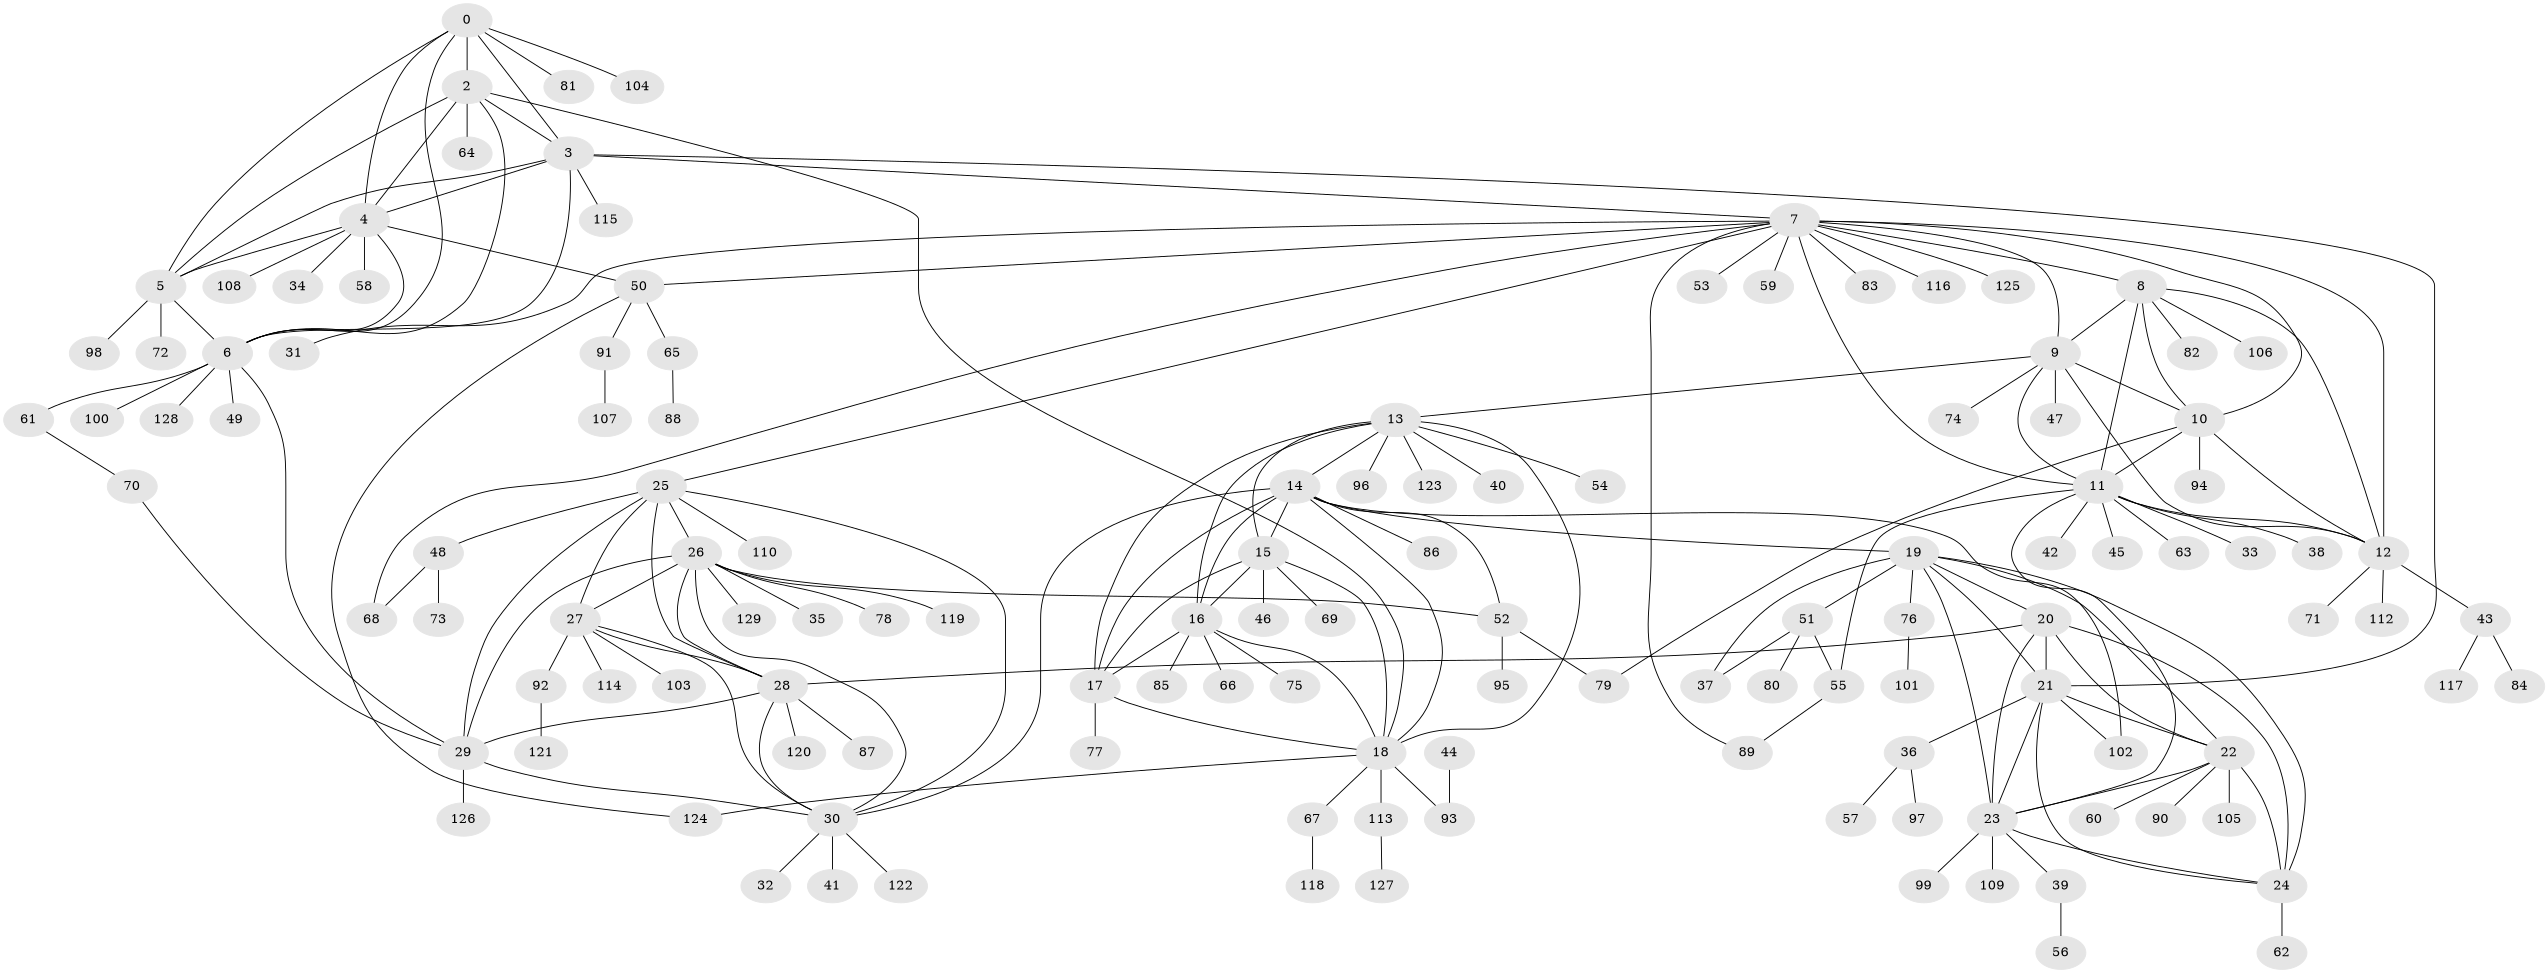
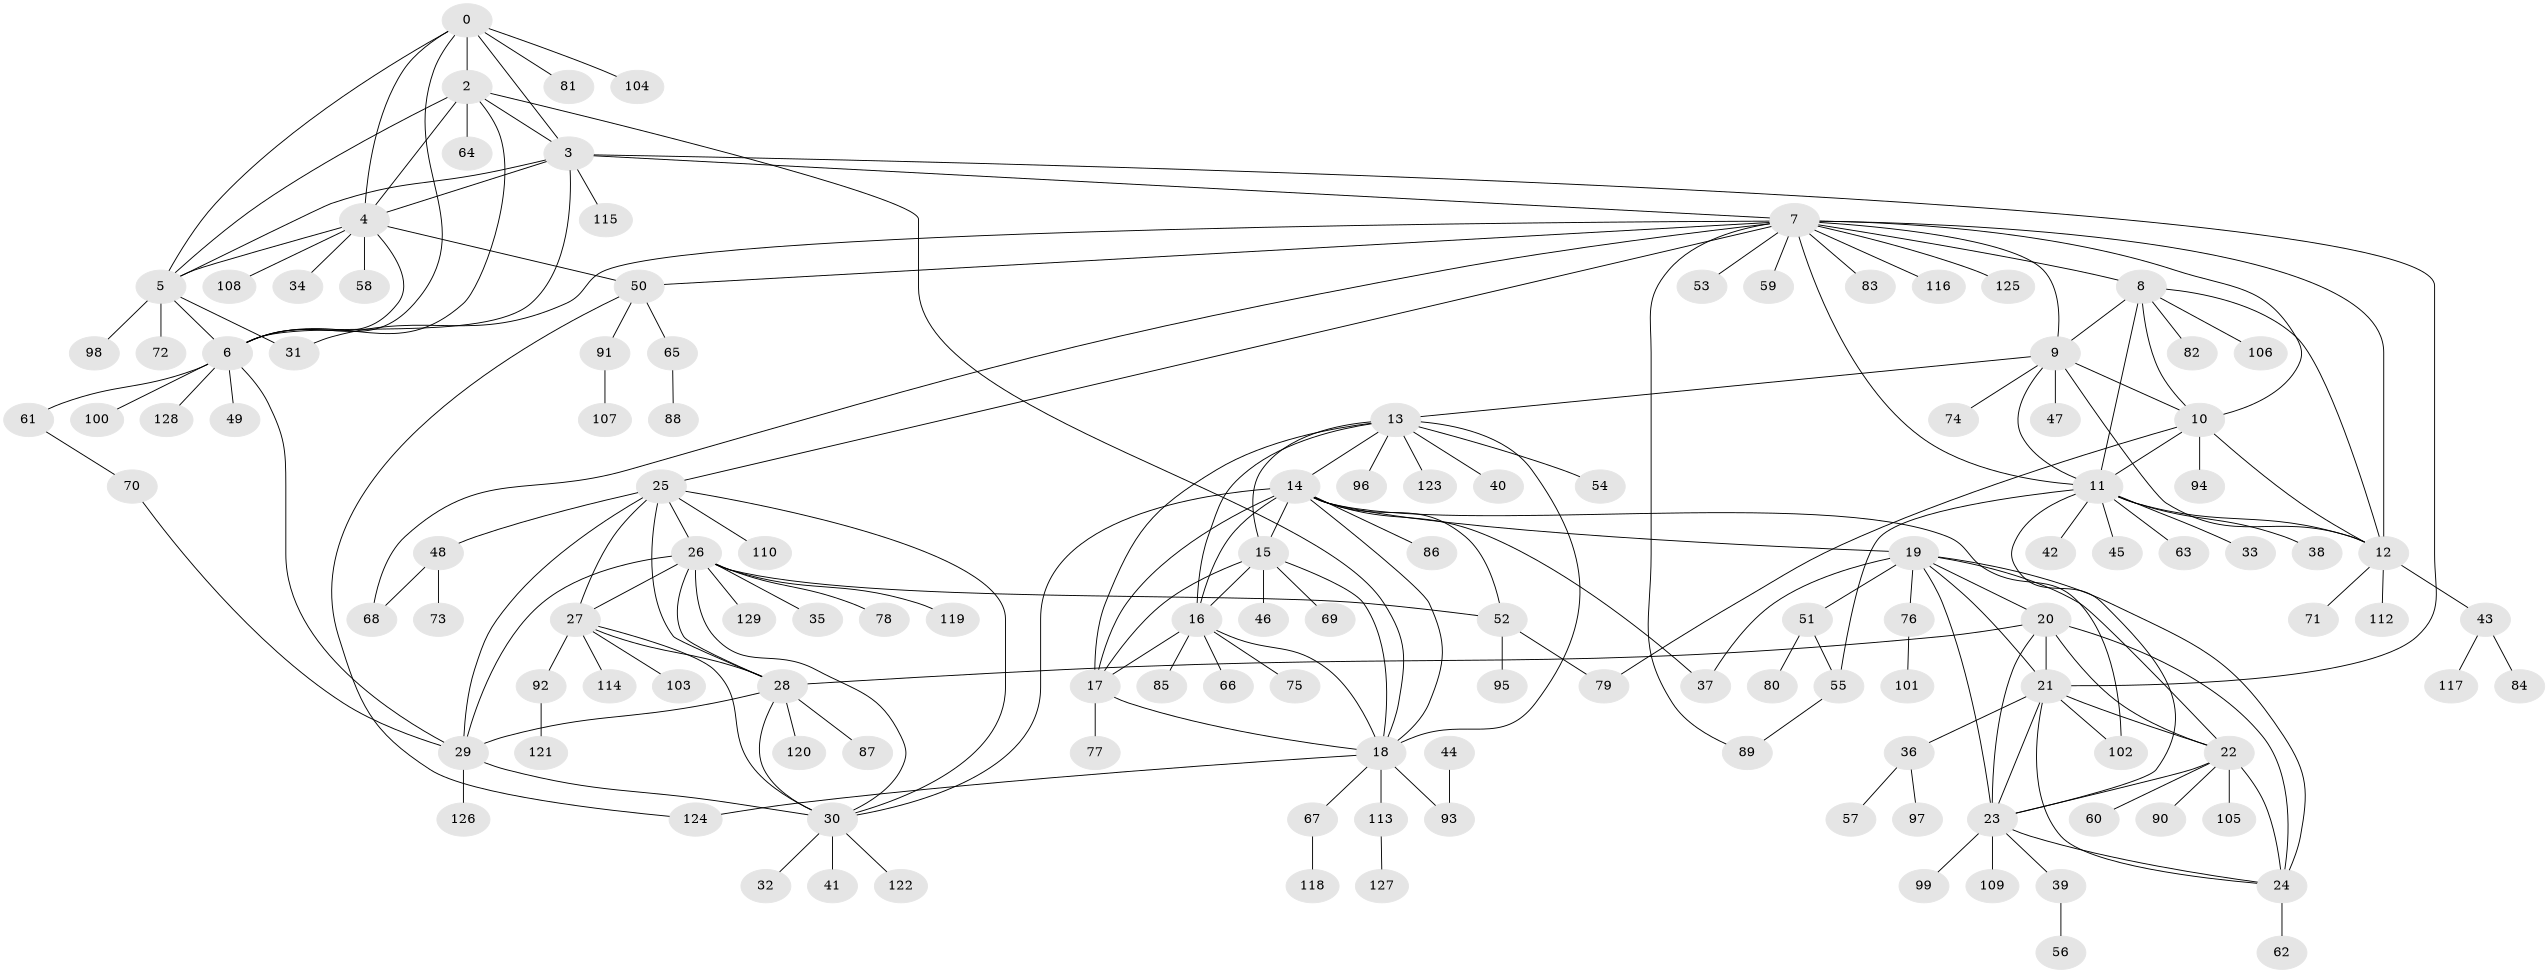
none -> (228, 320)
(1750, 657) -> (1518, 550)
